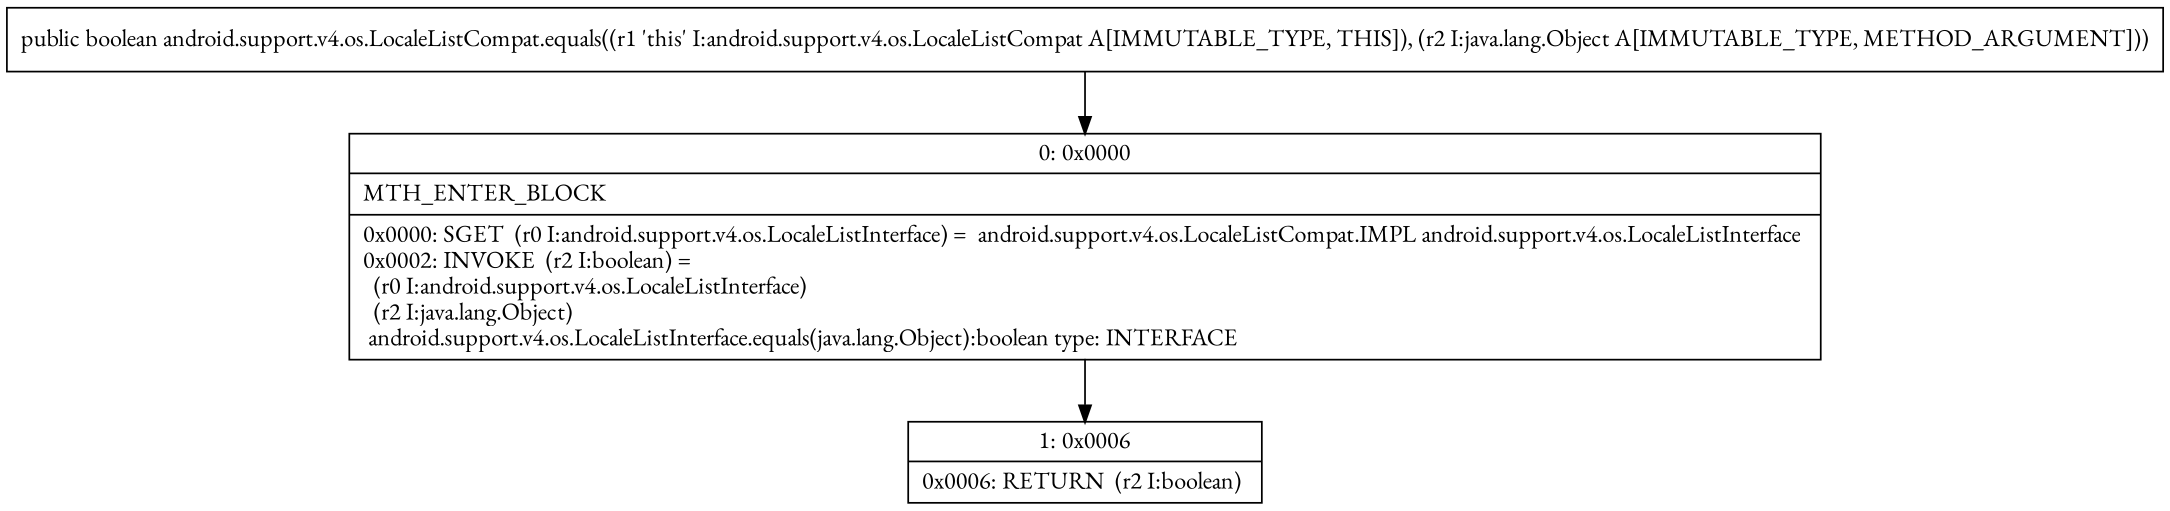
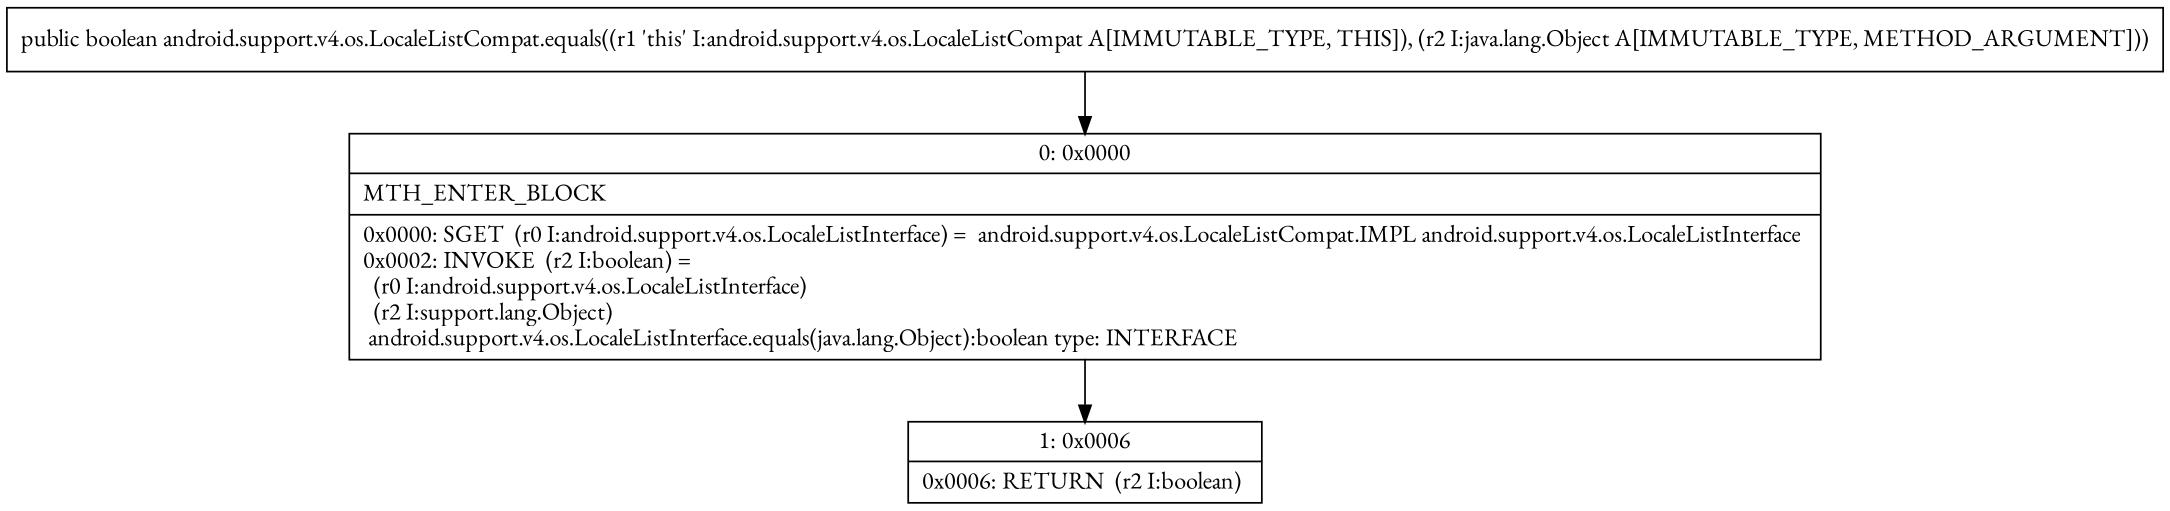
(468, 312) -> (488, 312)
